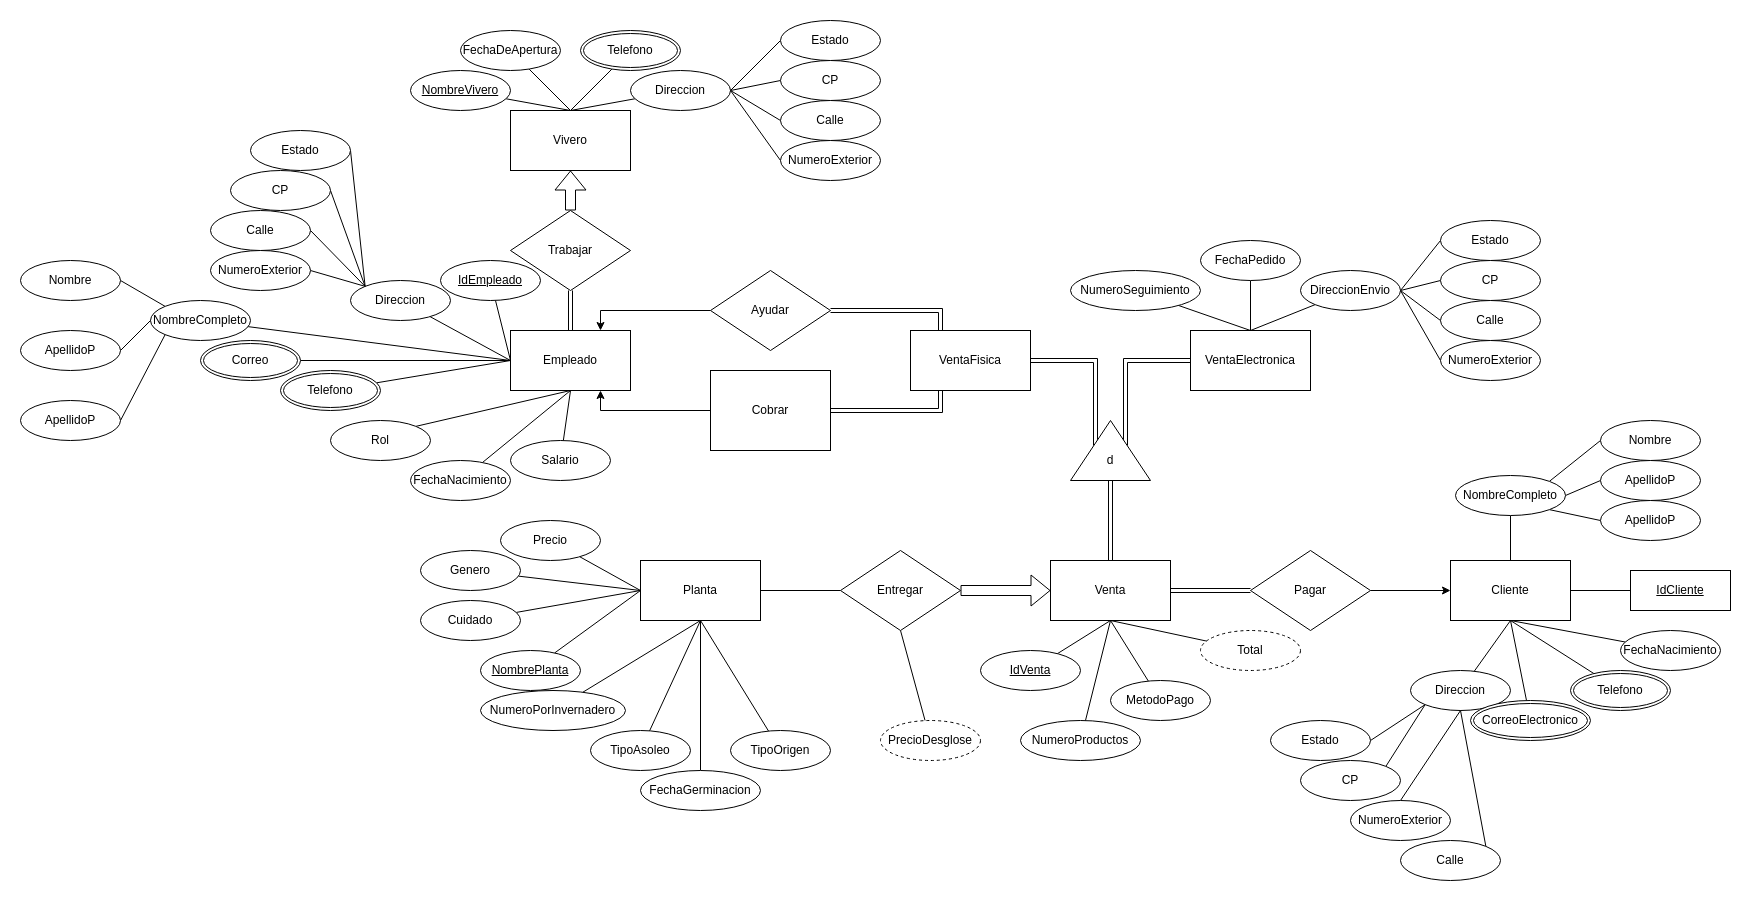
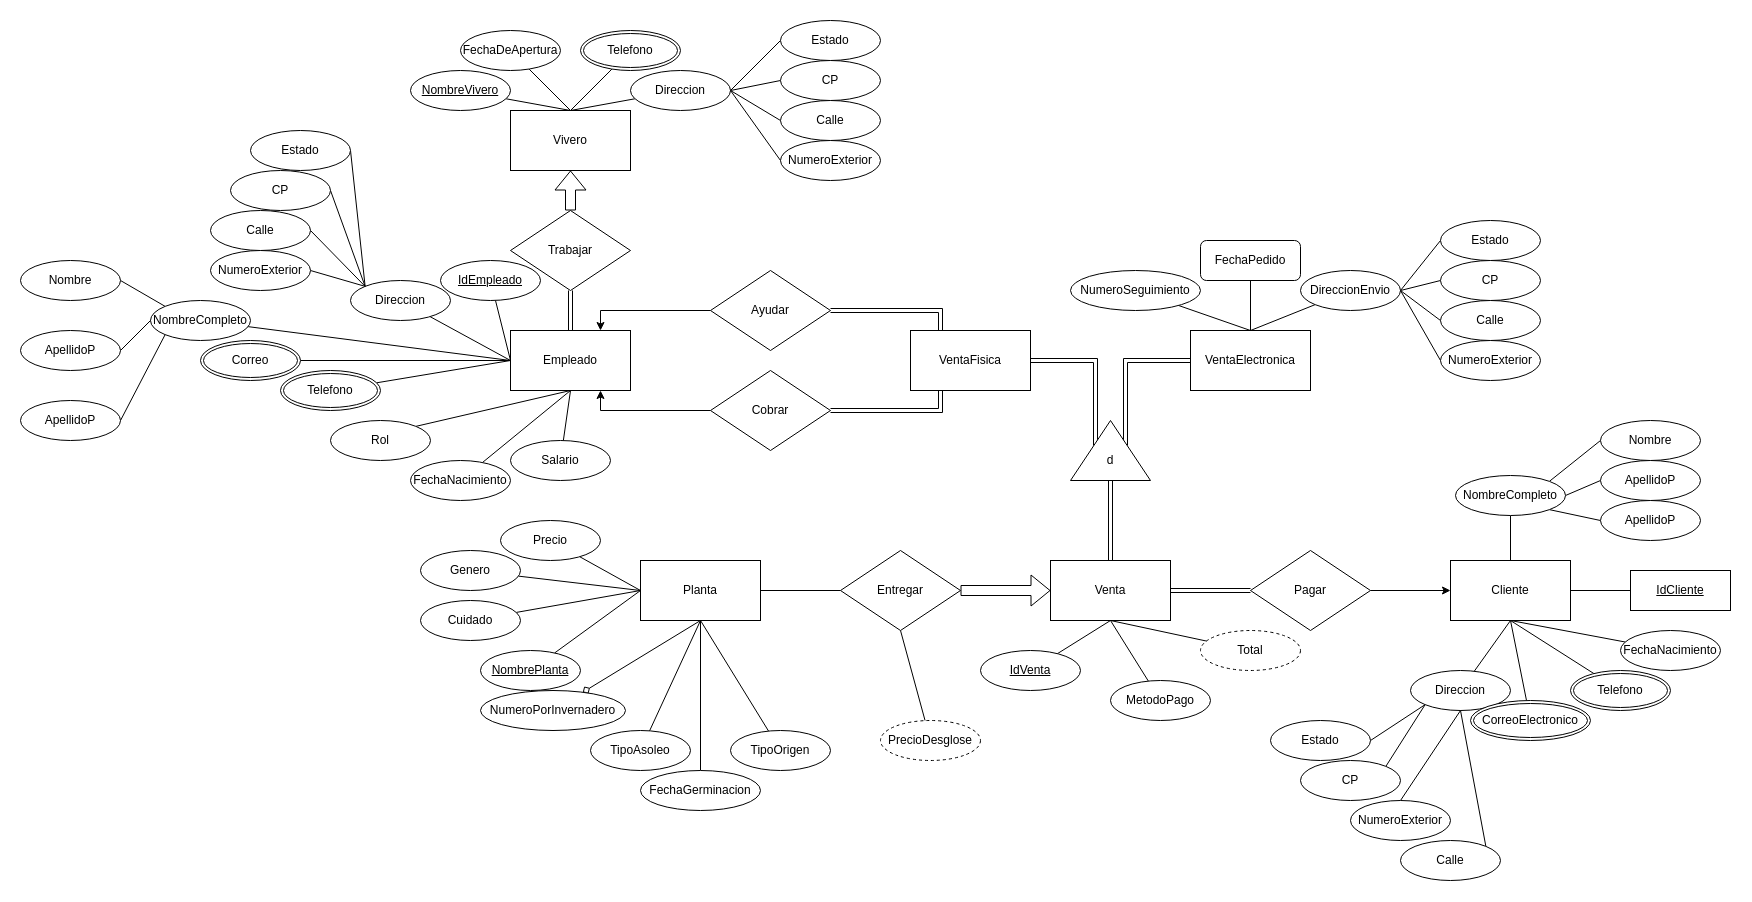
(1251, 261) -> (1251, 261)
(771, 411) -> (771, 411)
(1098, 672) -> none
(587, 690) -> (590, 688)
(1081, 741) -> none
